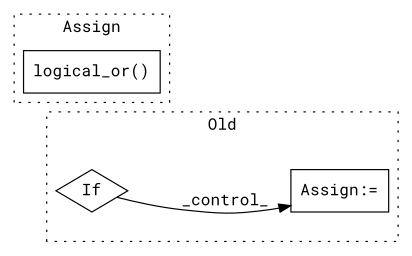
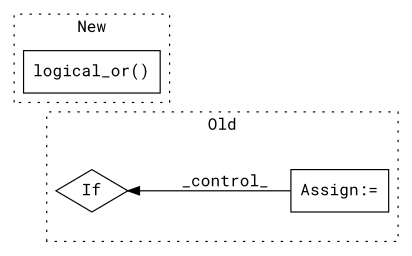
(92, 28) -> (92, 28)
(198, 211) -> (215, 191)
